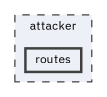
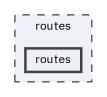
(53, 27) -> (53, 27)
